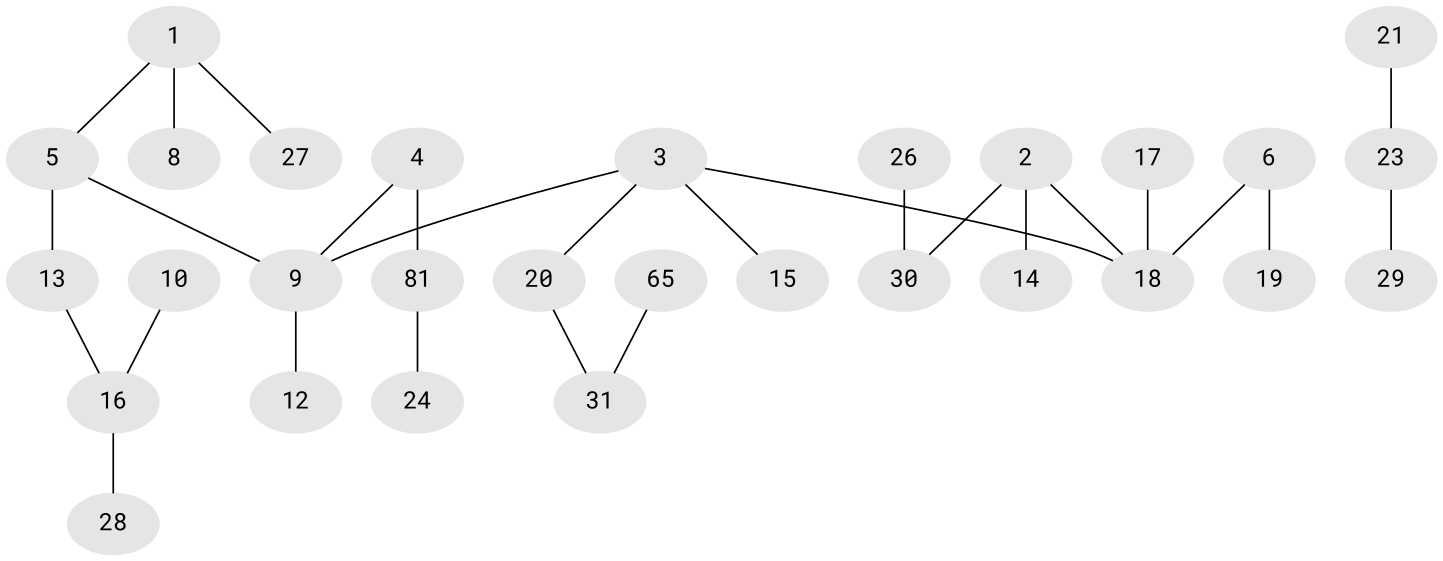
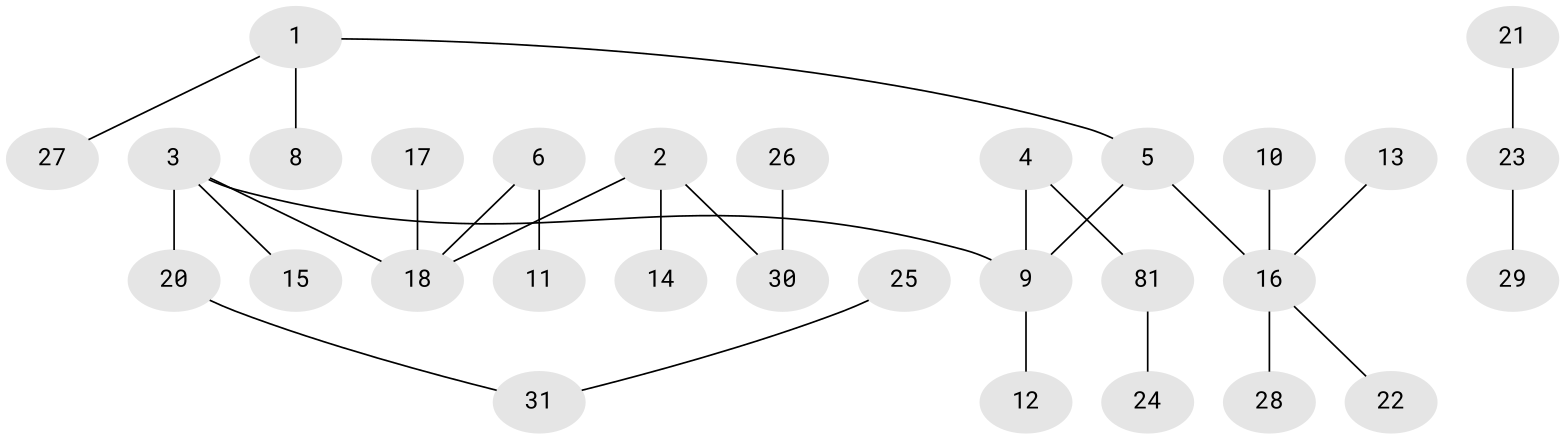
(52, 220) -> (1208, 220)
(661, 281) -> (904, 281)
(1269, 281) -> (539, 281)
none -> (1391, 402)
